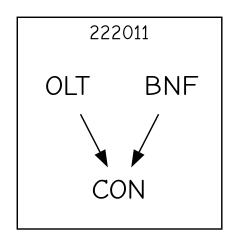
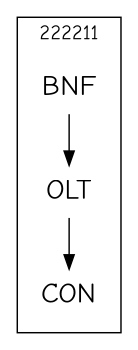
(120, 34) -> (69, 34)
(149, 133) -> (69, 133)
